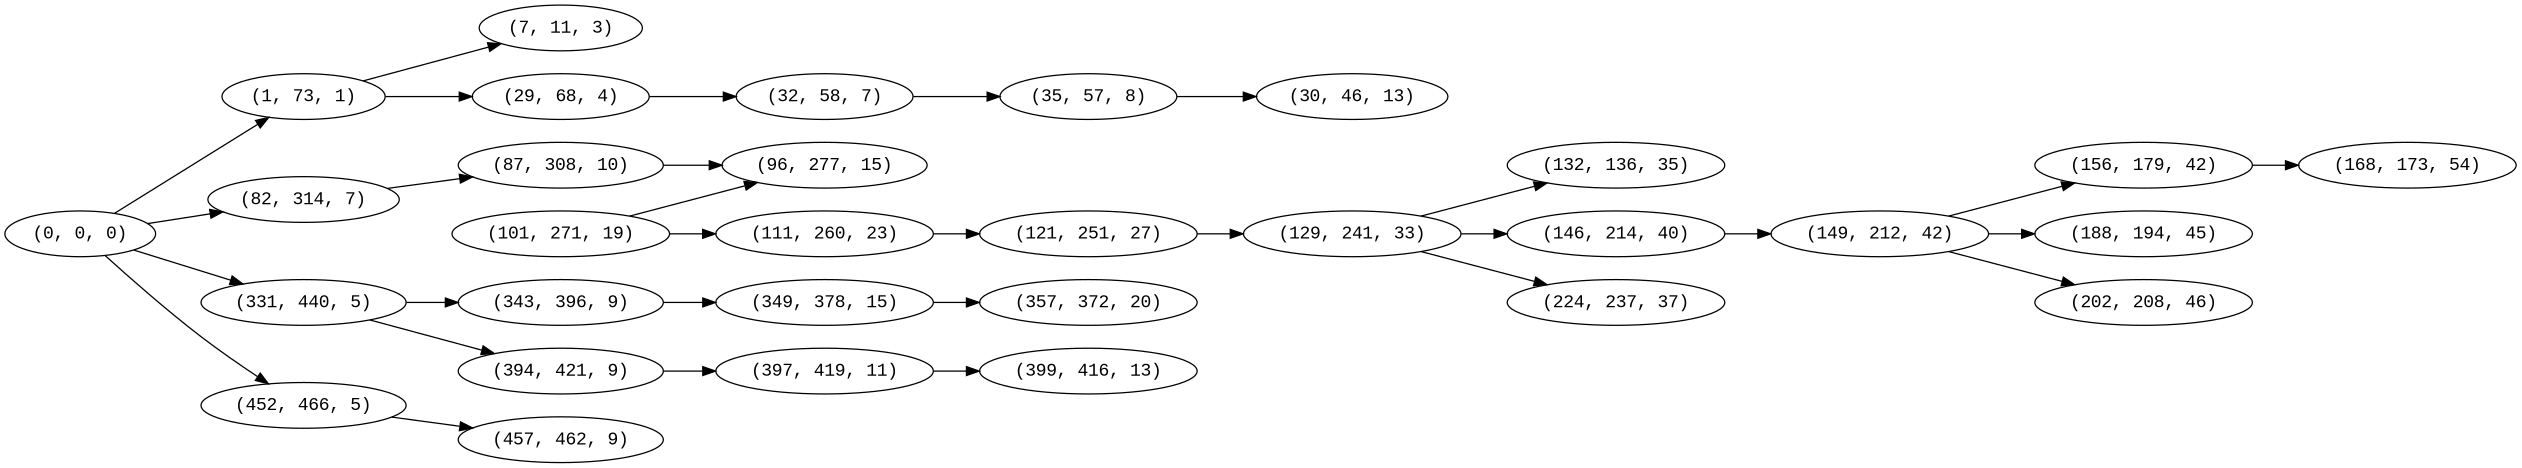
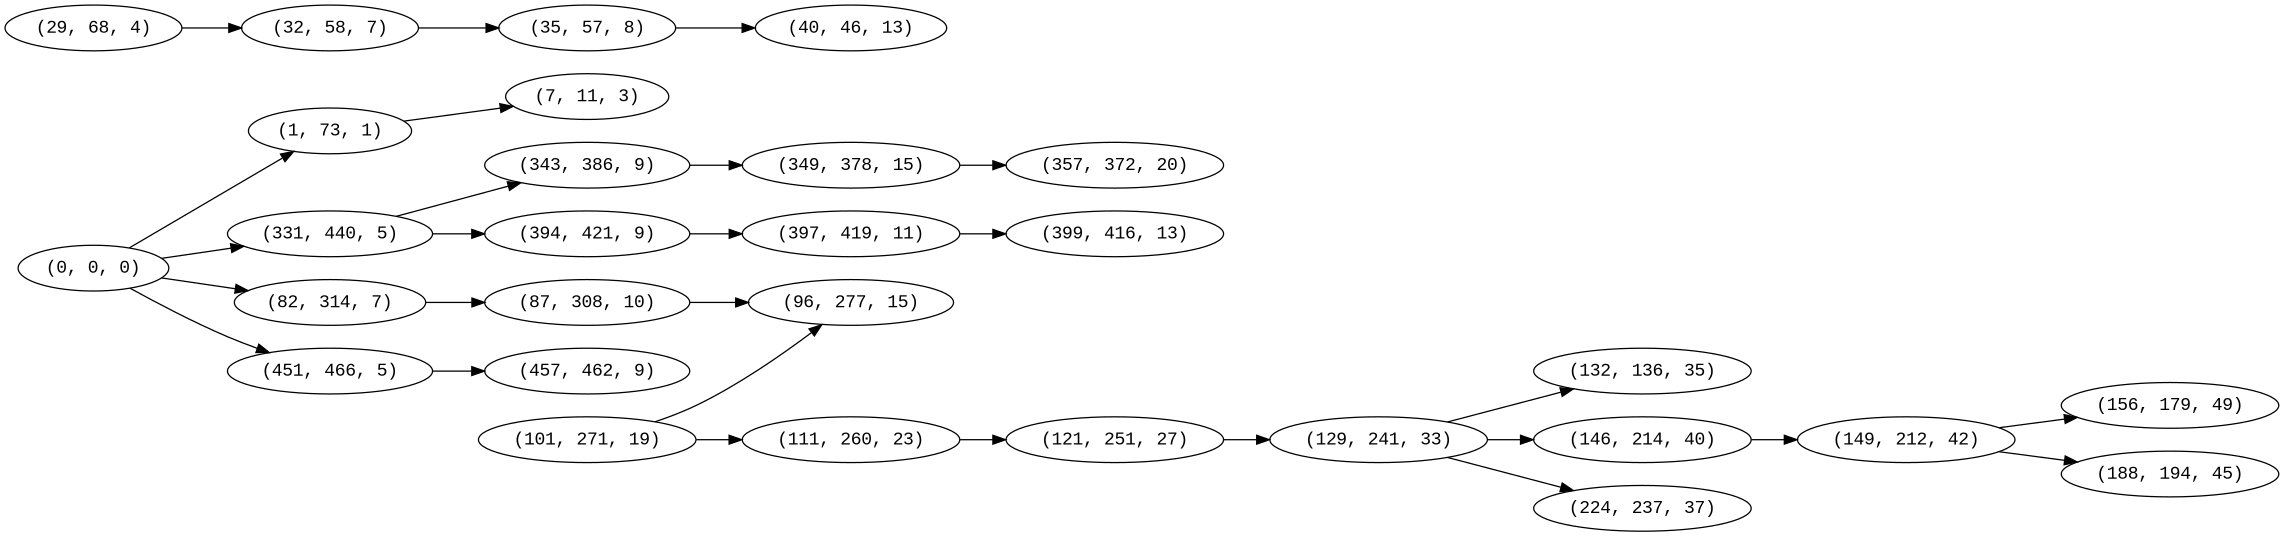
(422, 97) -> none
(1352, 97) -> (851, 28)
(2144, 165) -> (2170, 405)
(2407, 165) -> none
(561, 302) -> (587, 165)
(2144, 302) -> none
(304, 405) -> (330, 371)
